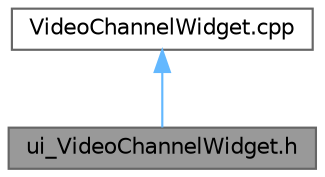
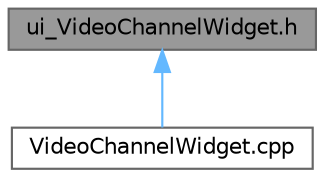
(162, 100) -> (162, 100)
